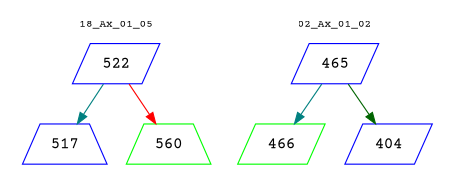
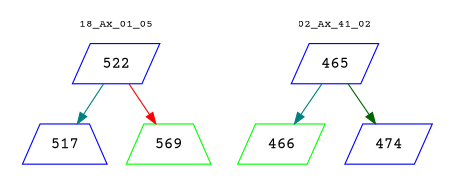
(335, 24) -> (335, 24)
(169, 144) -> (169, 144)
(389, 144) -> (389, 144)
